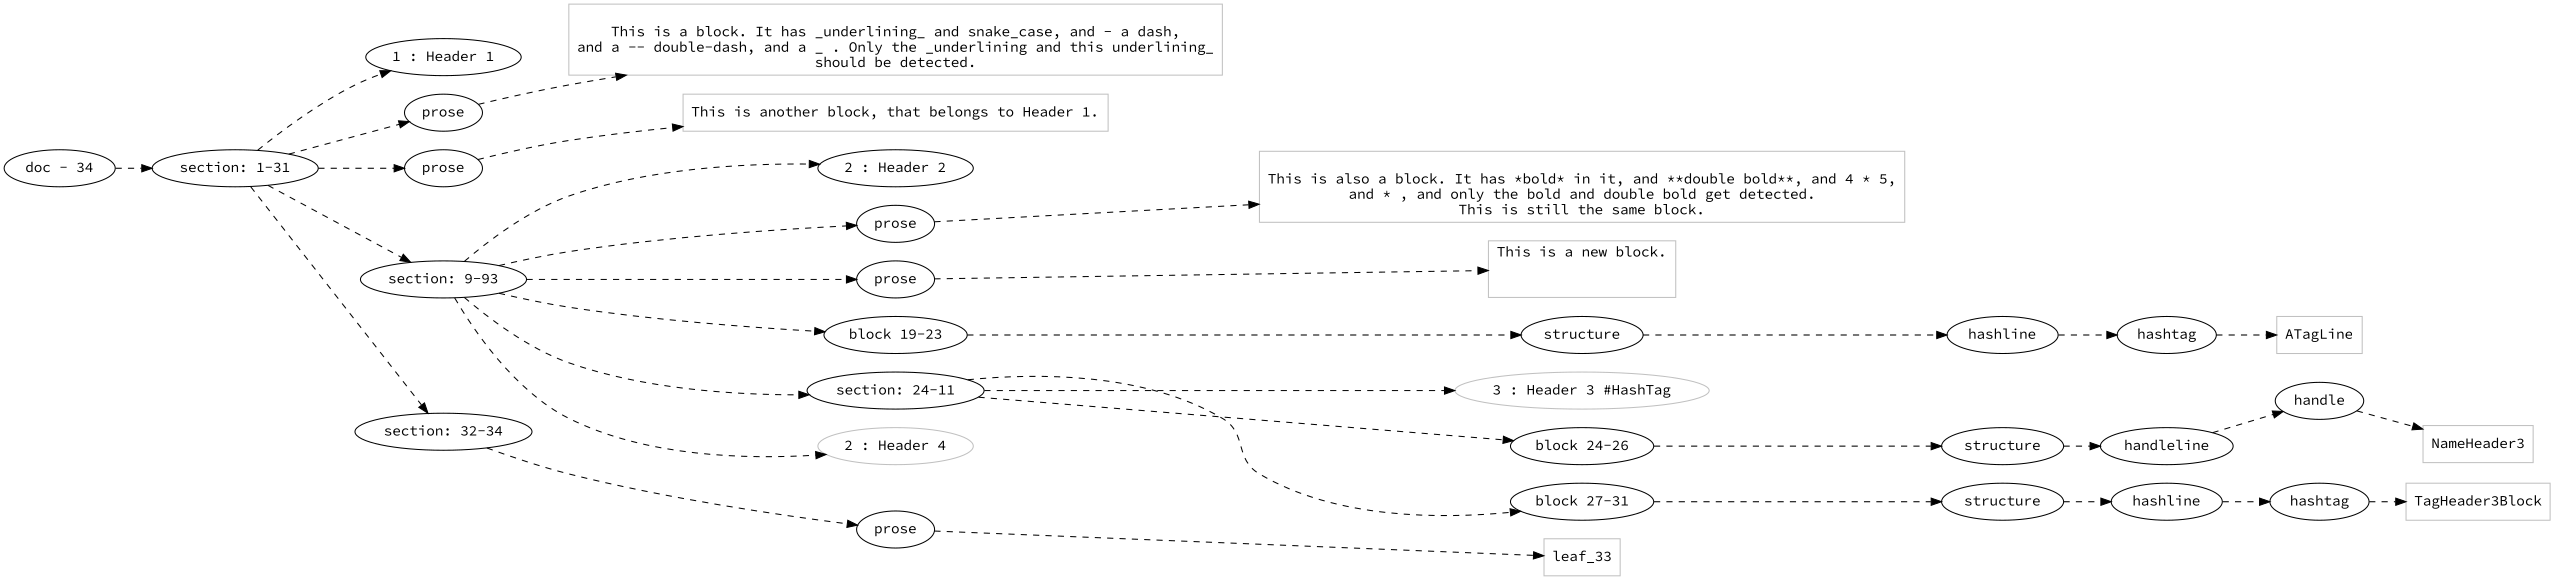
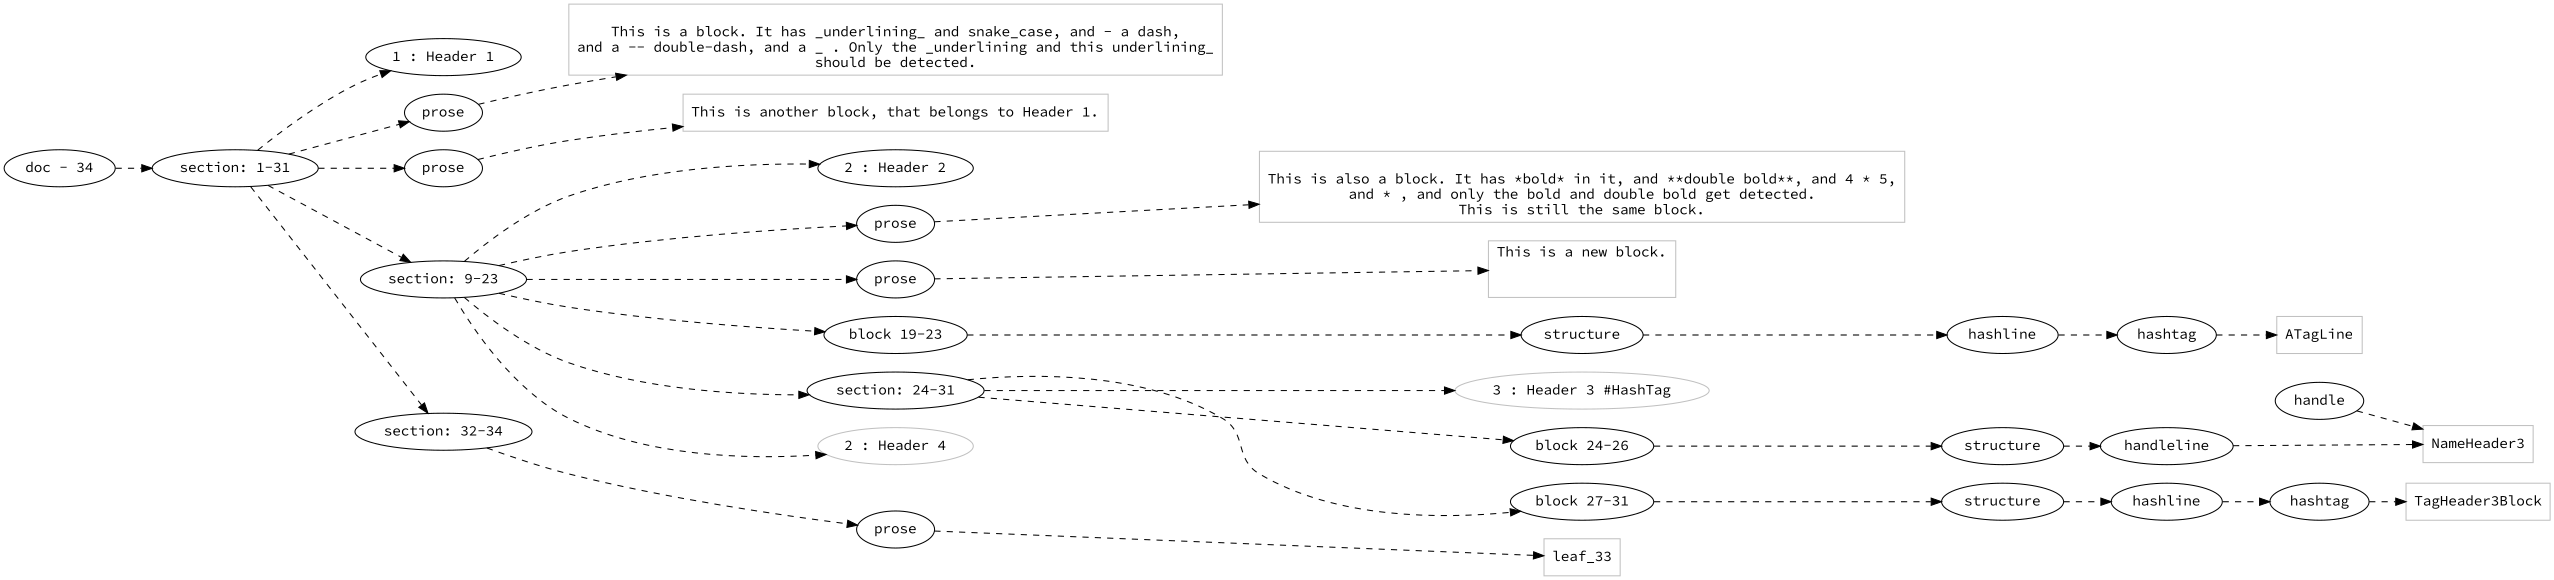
(443, 279) -> (443, 279)
(896, 391) -> (896, 391)
(2243, 424) -> (2323, 445)
